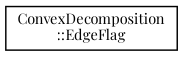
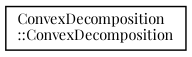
(92, 28) -> (96, 28)
